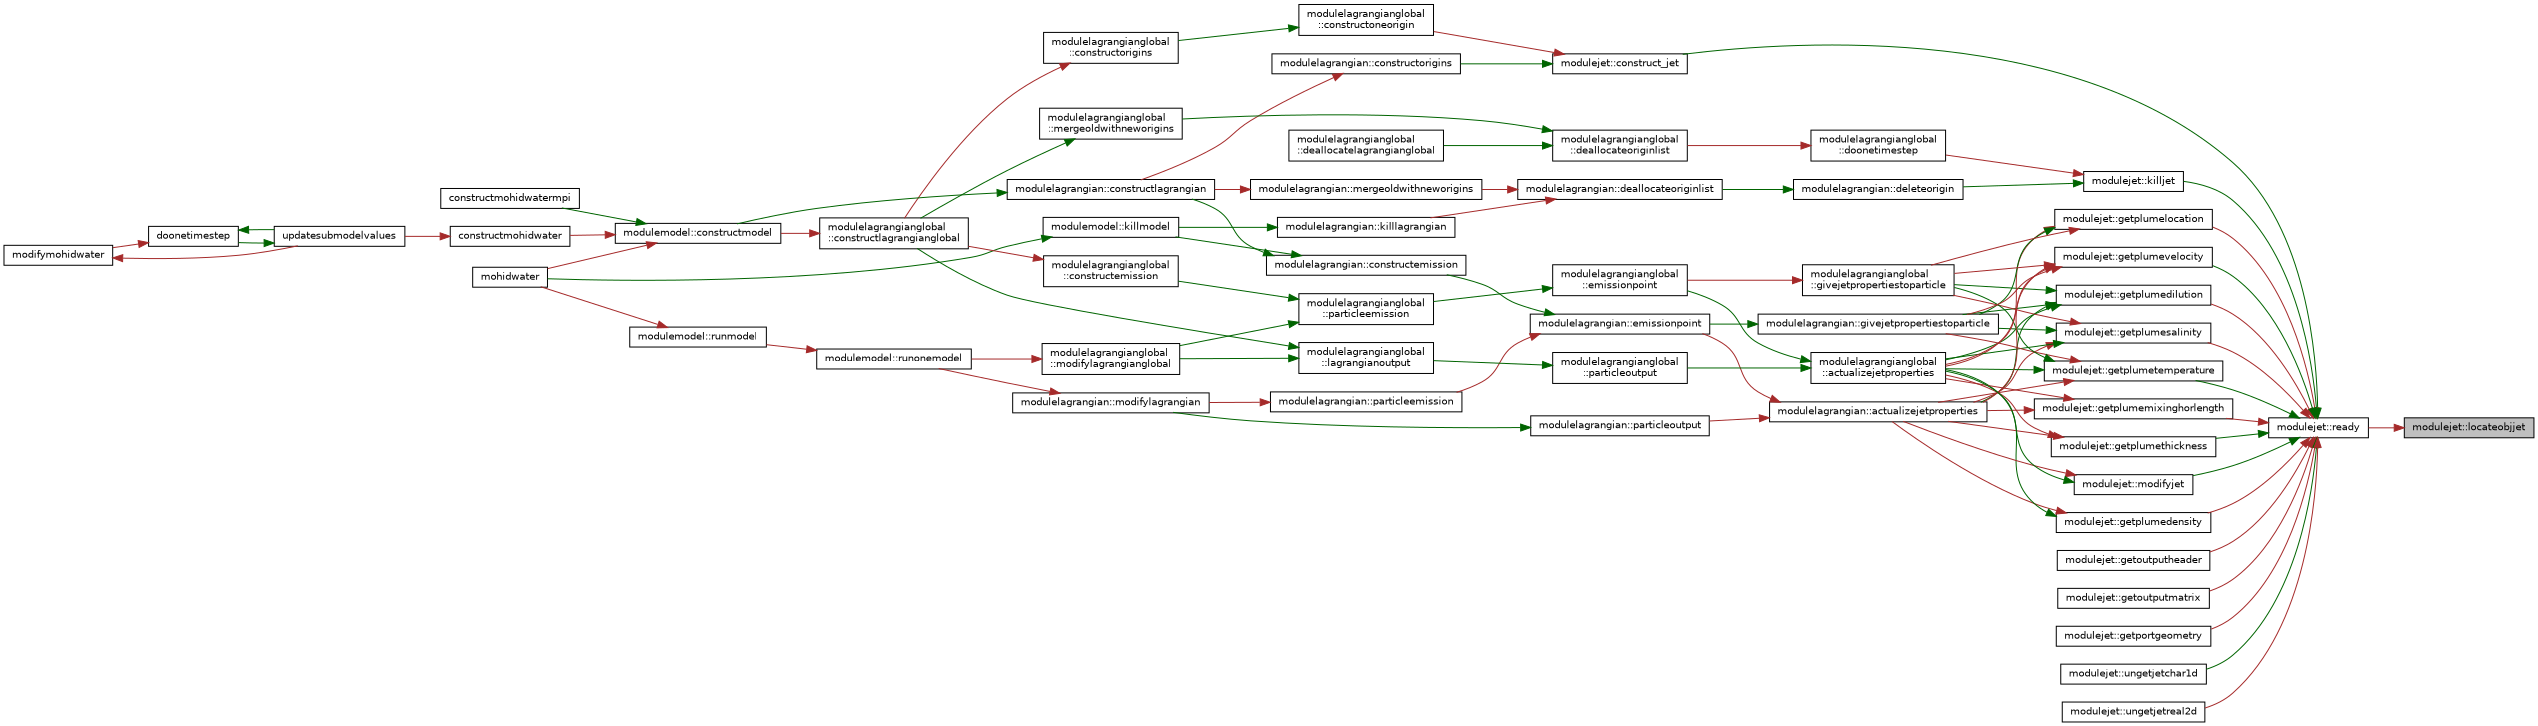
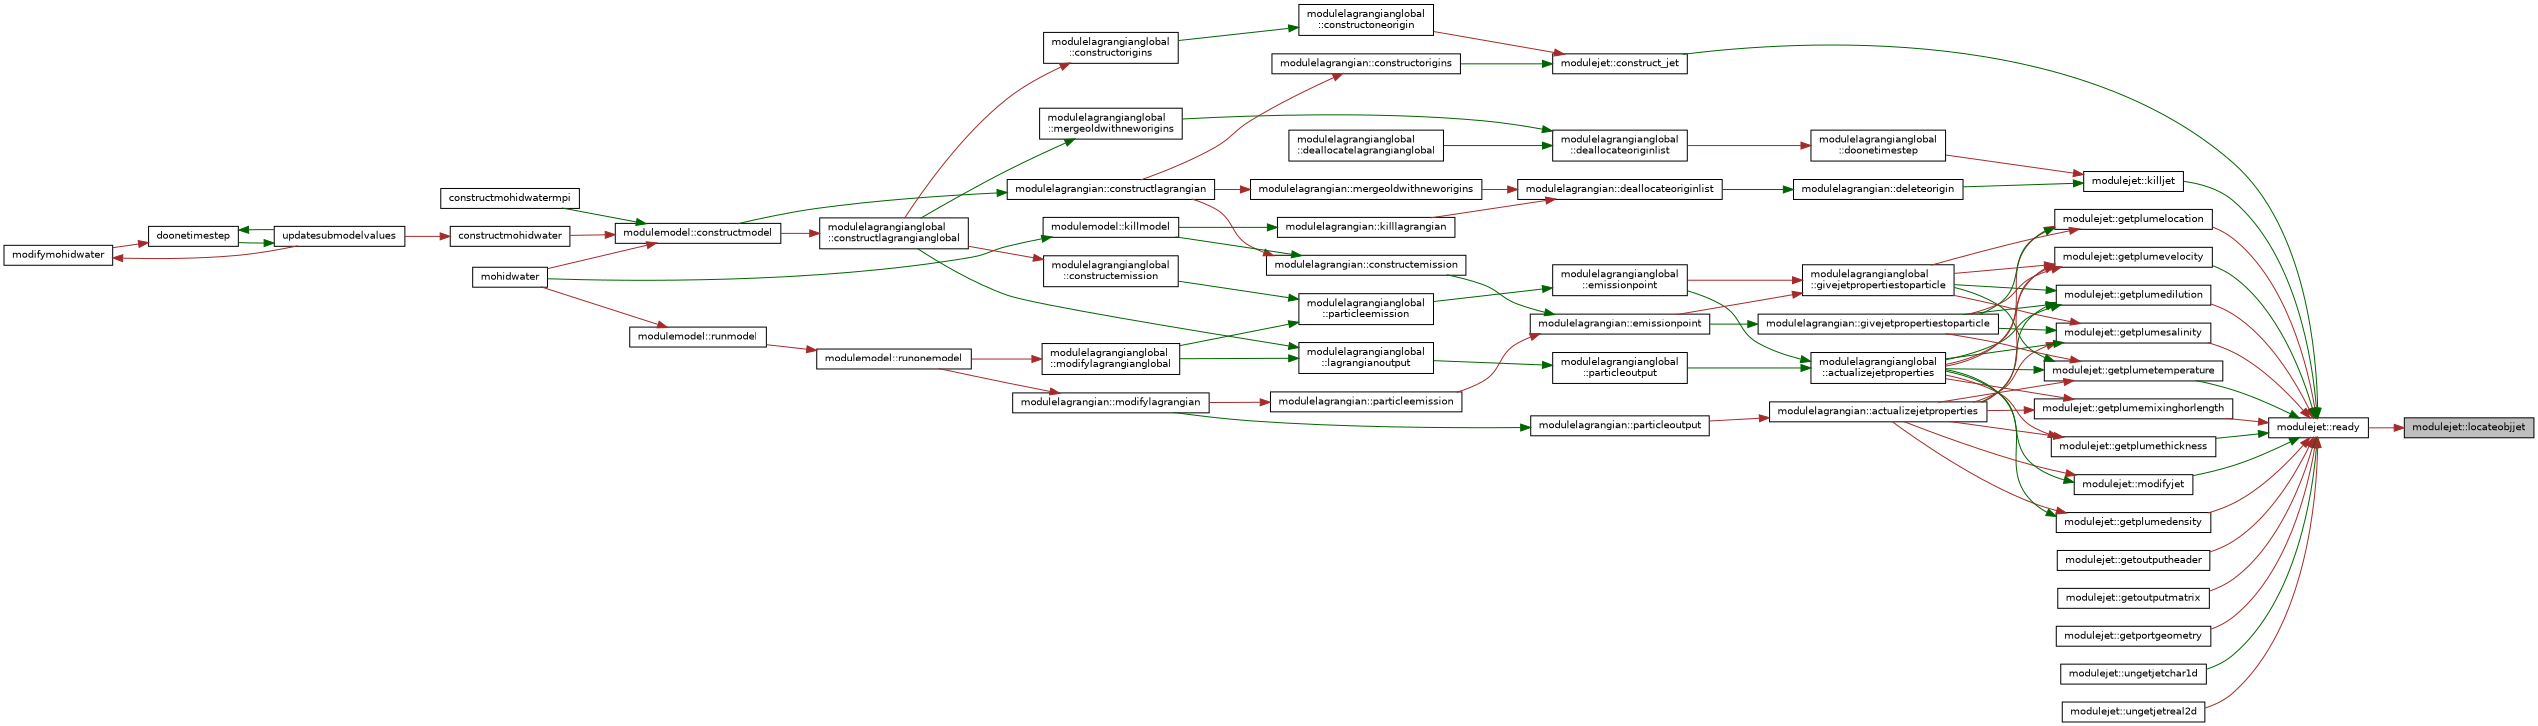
(1229, 221) -> (1229, 221)
(1738, 362) -> (1734, 305)
